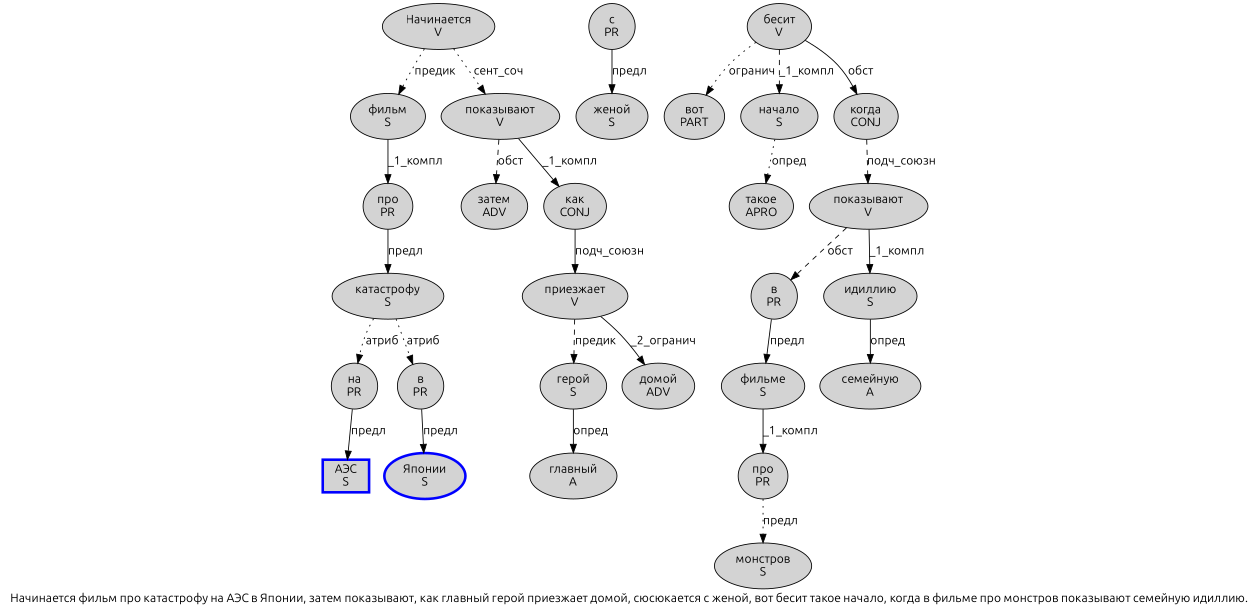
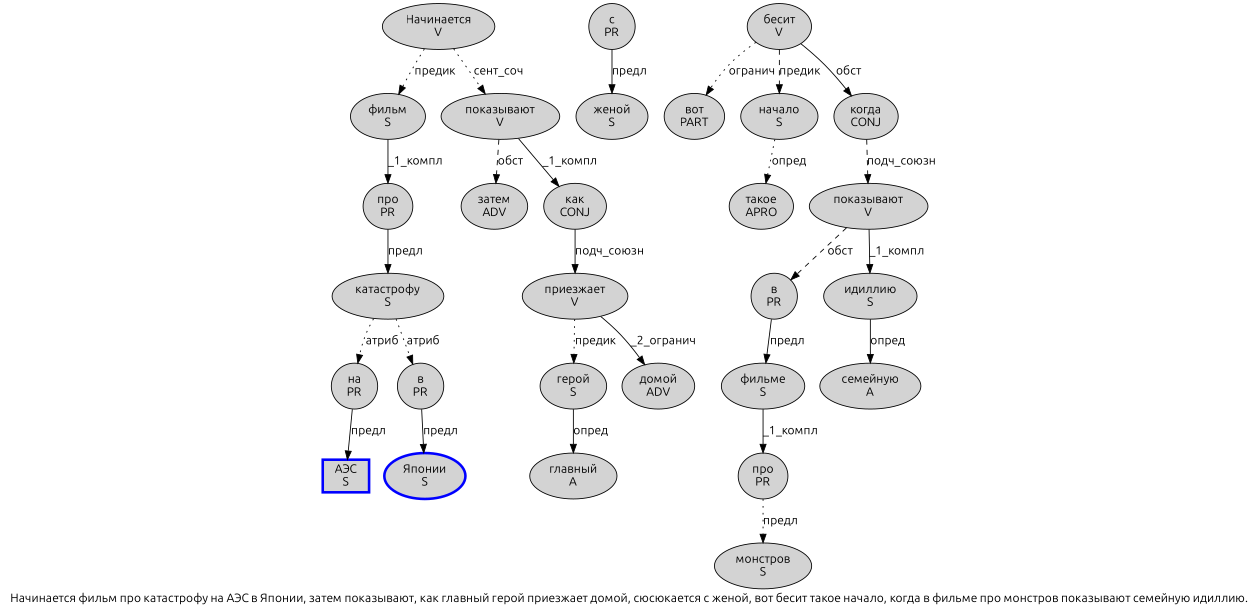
(807, 71) -> (800, 71)
(574, 337) -> (574, 337)
